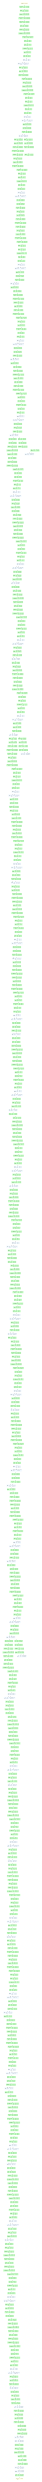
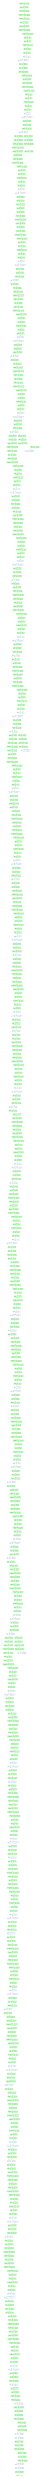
(24, 3) -> none
